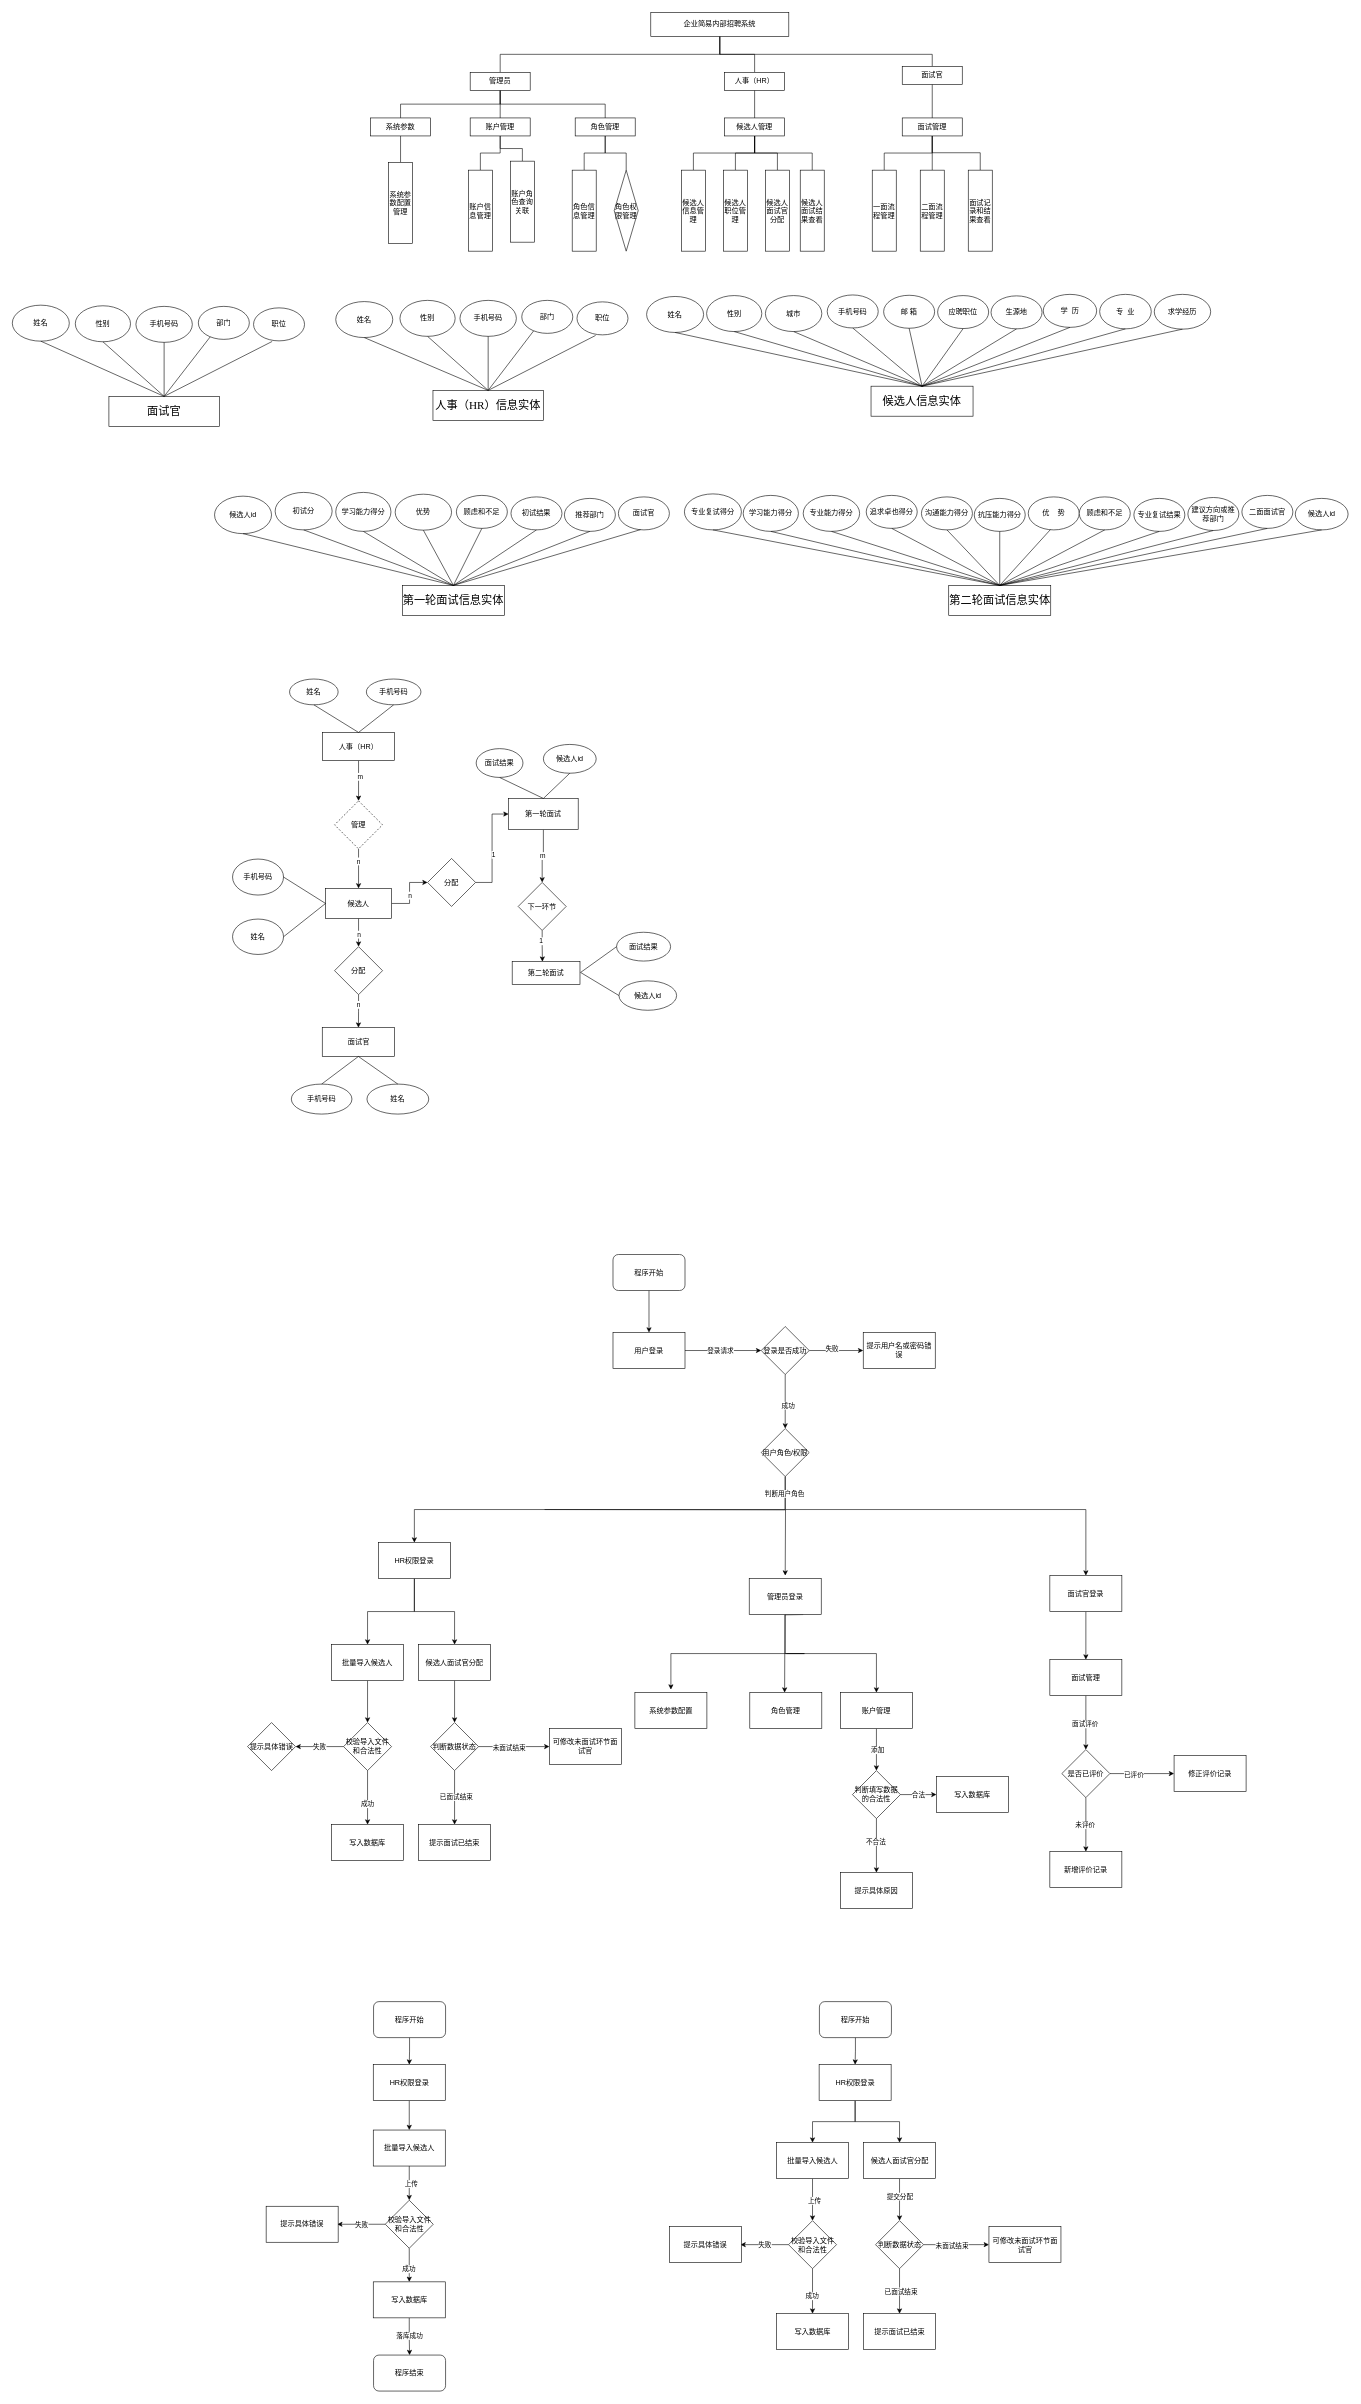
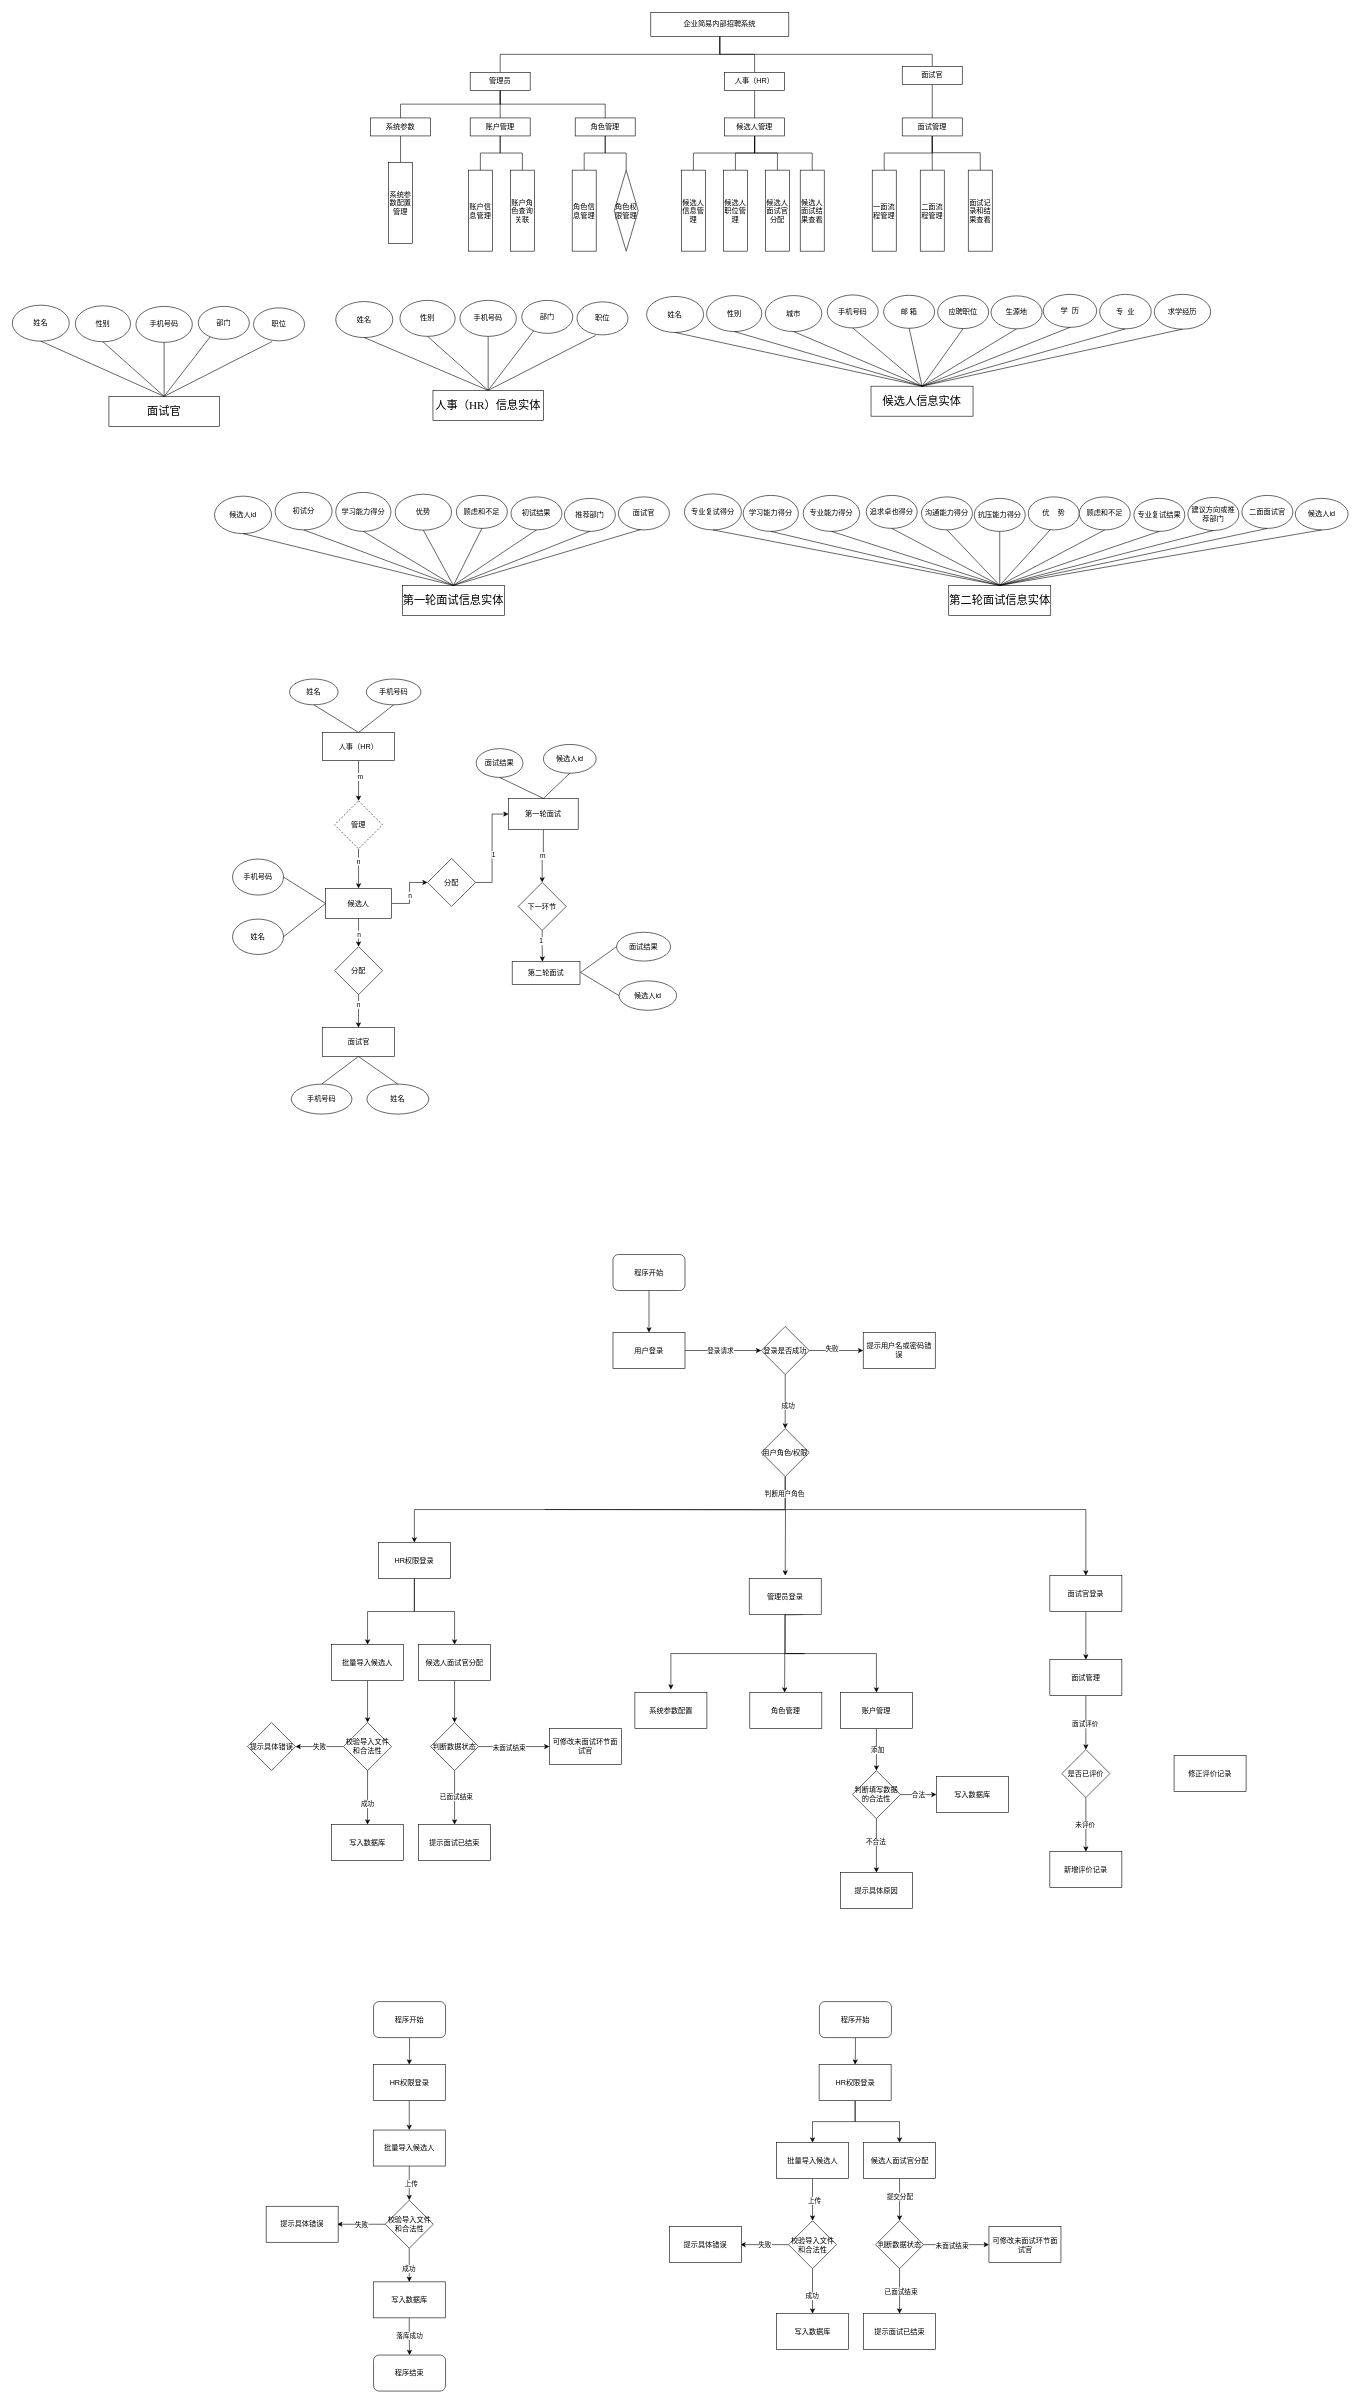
(522, 202) -> (522, 211)
(1140, 1773) -> none
